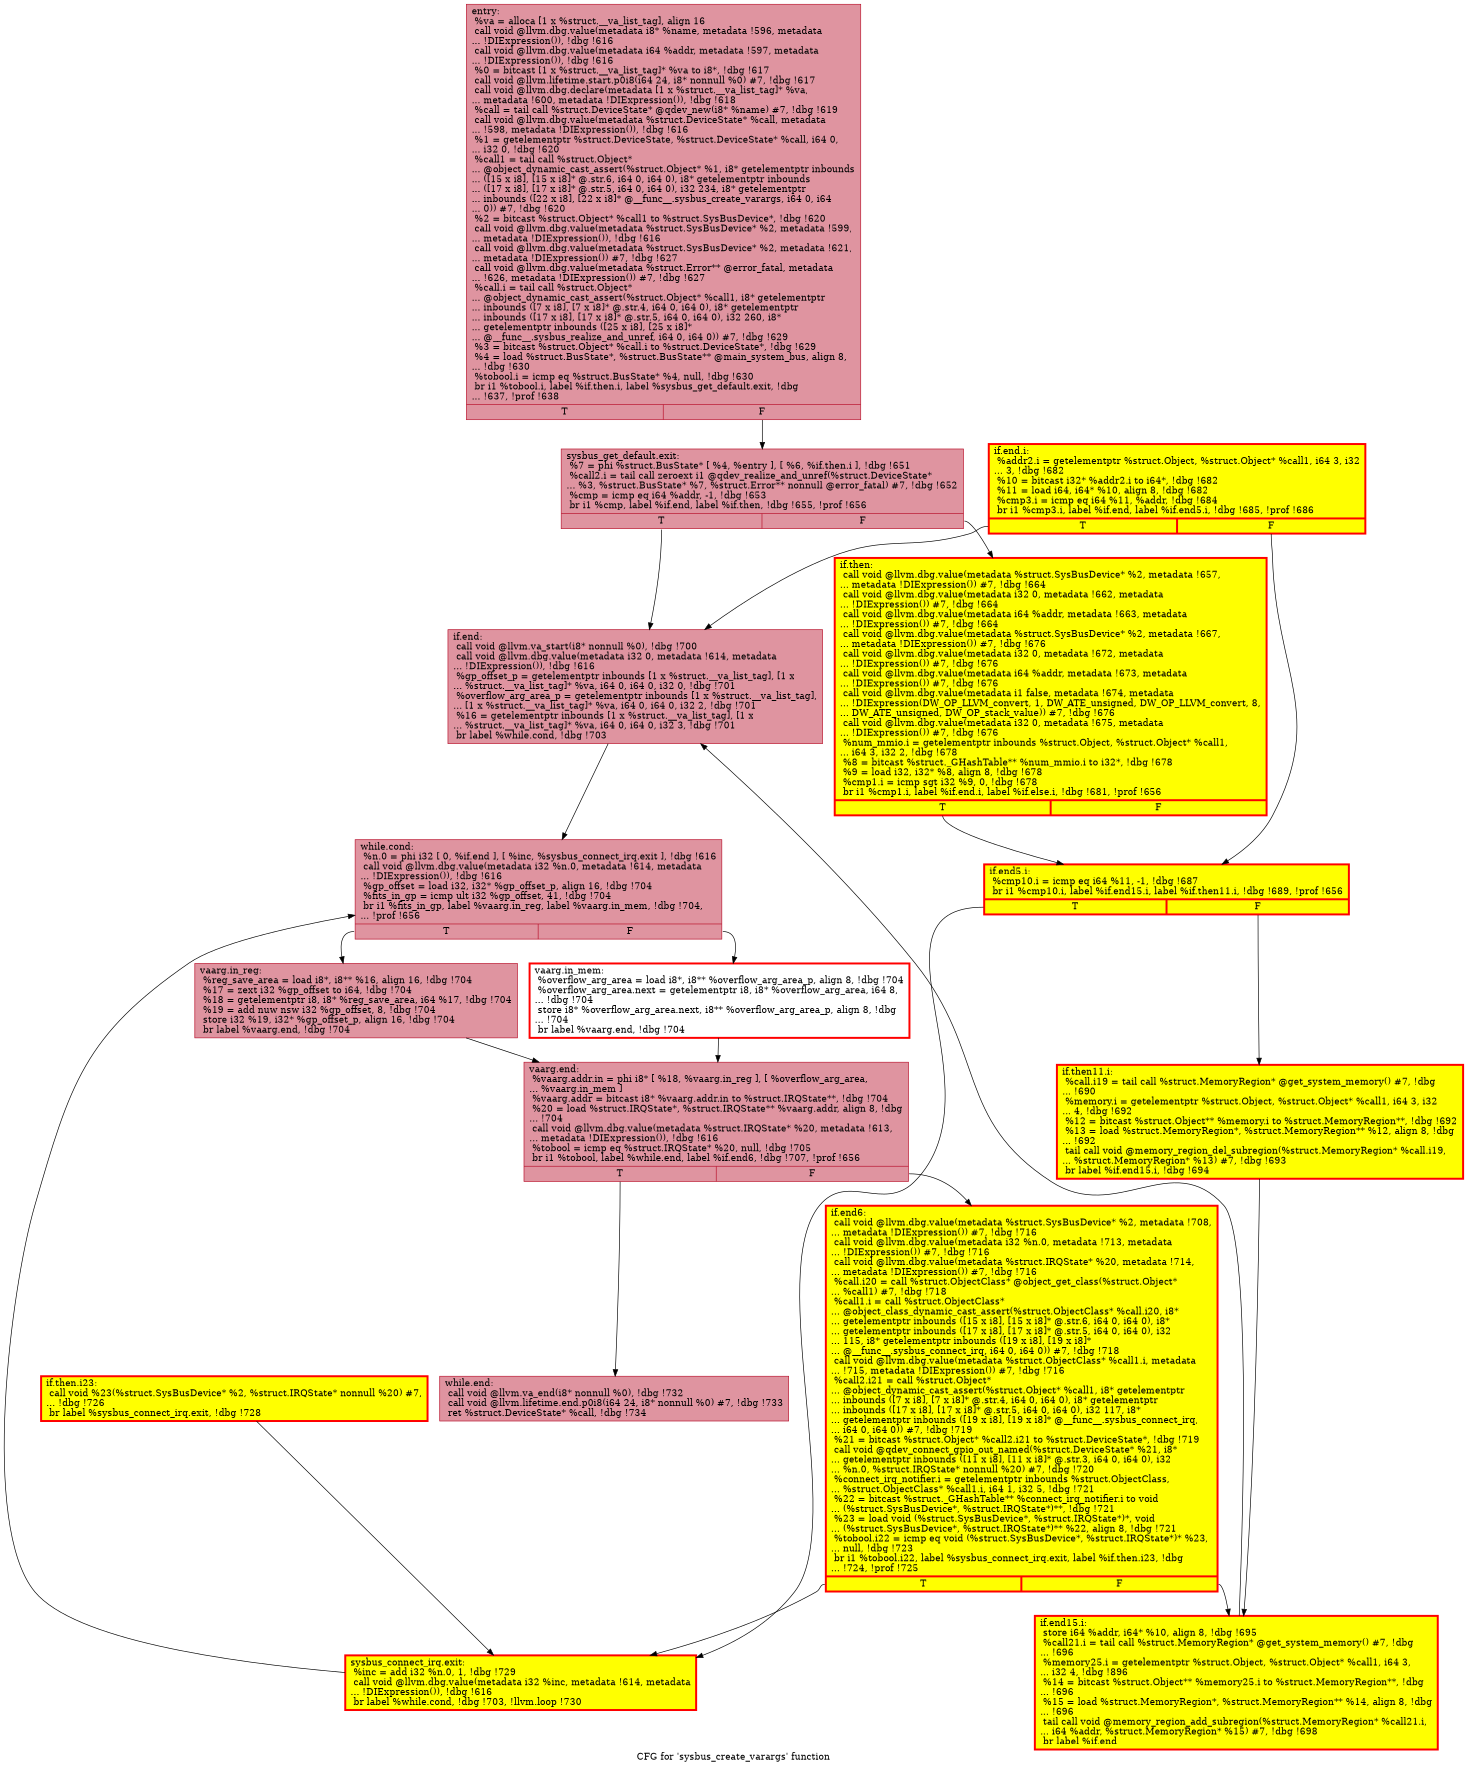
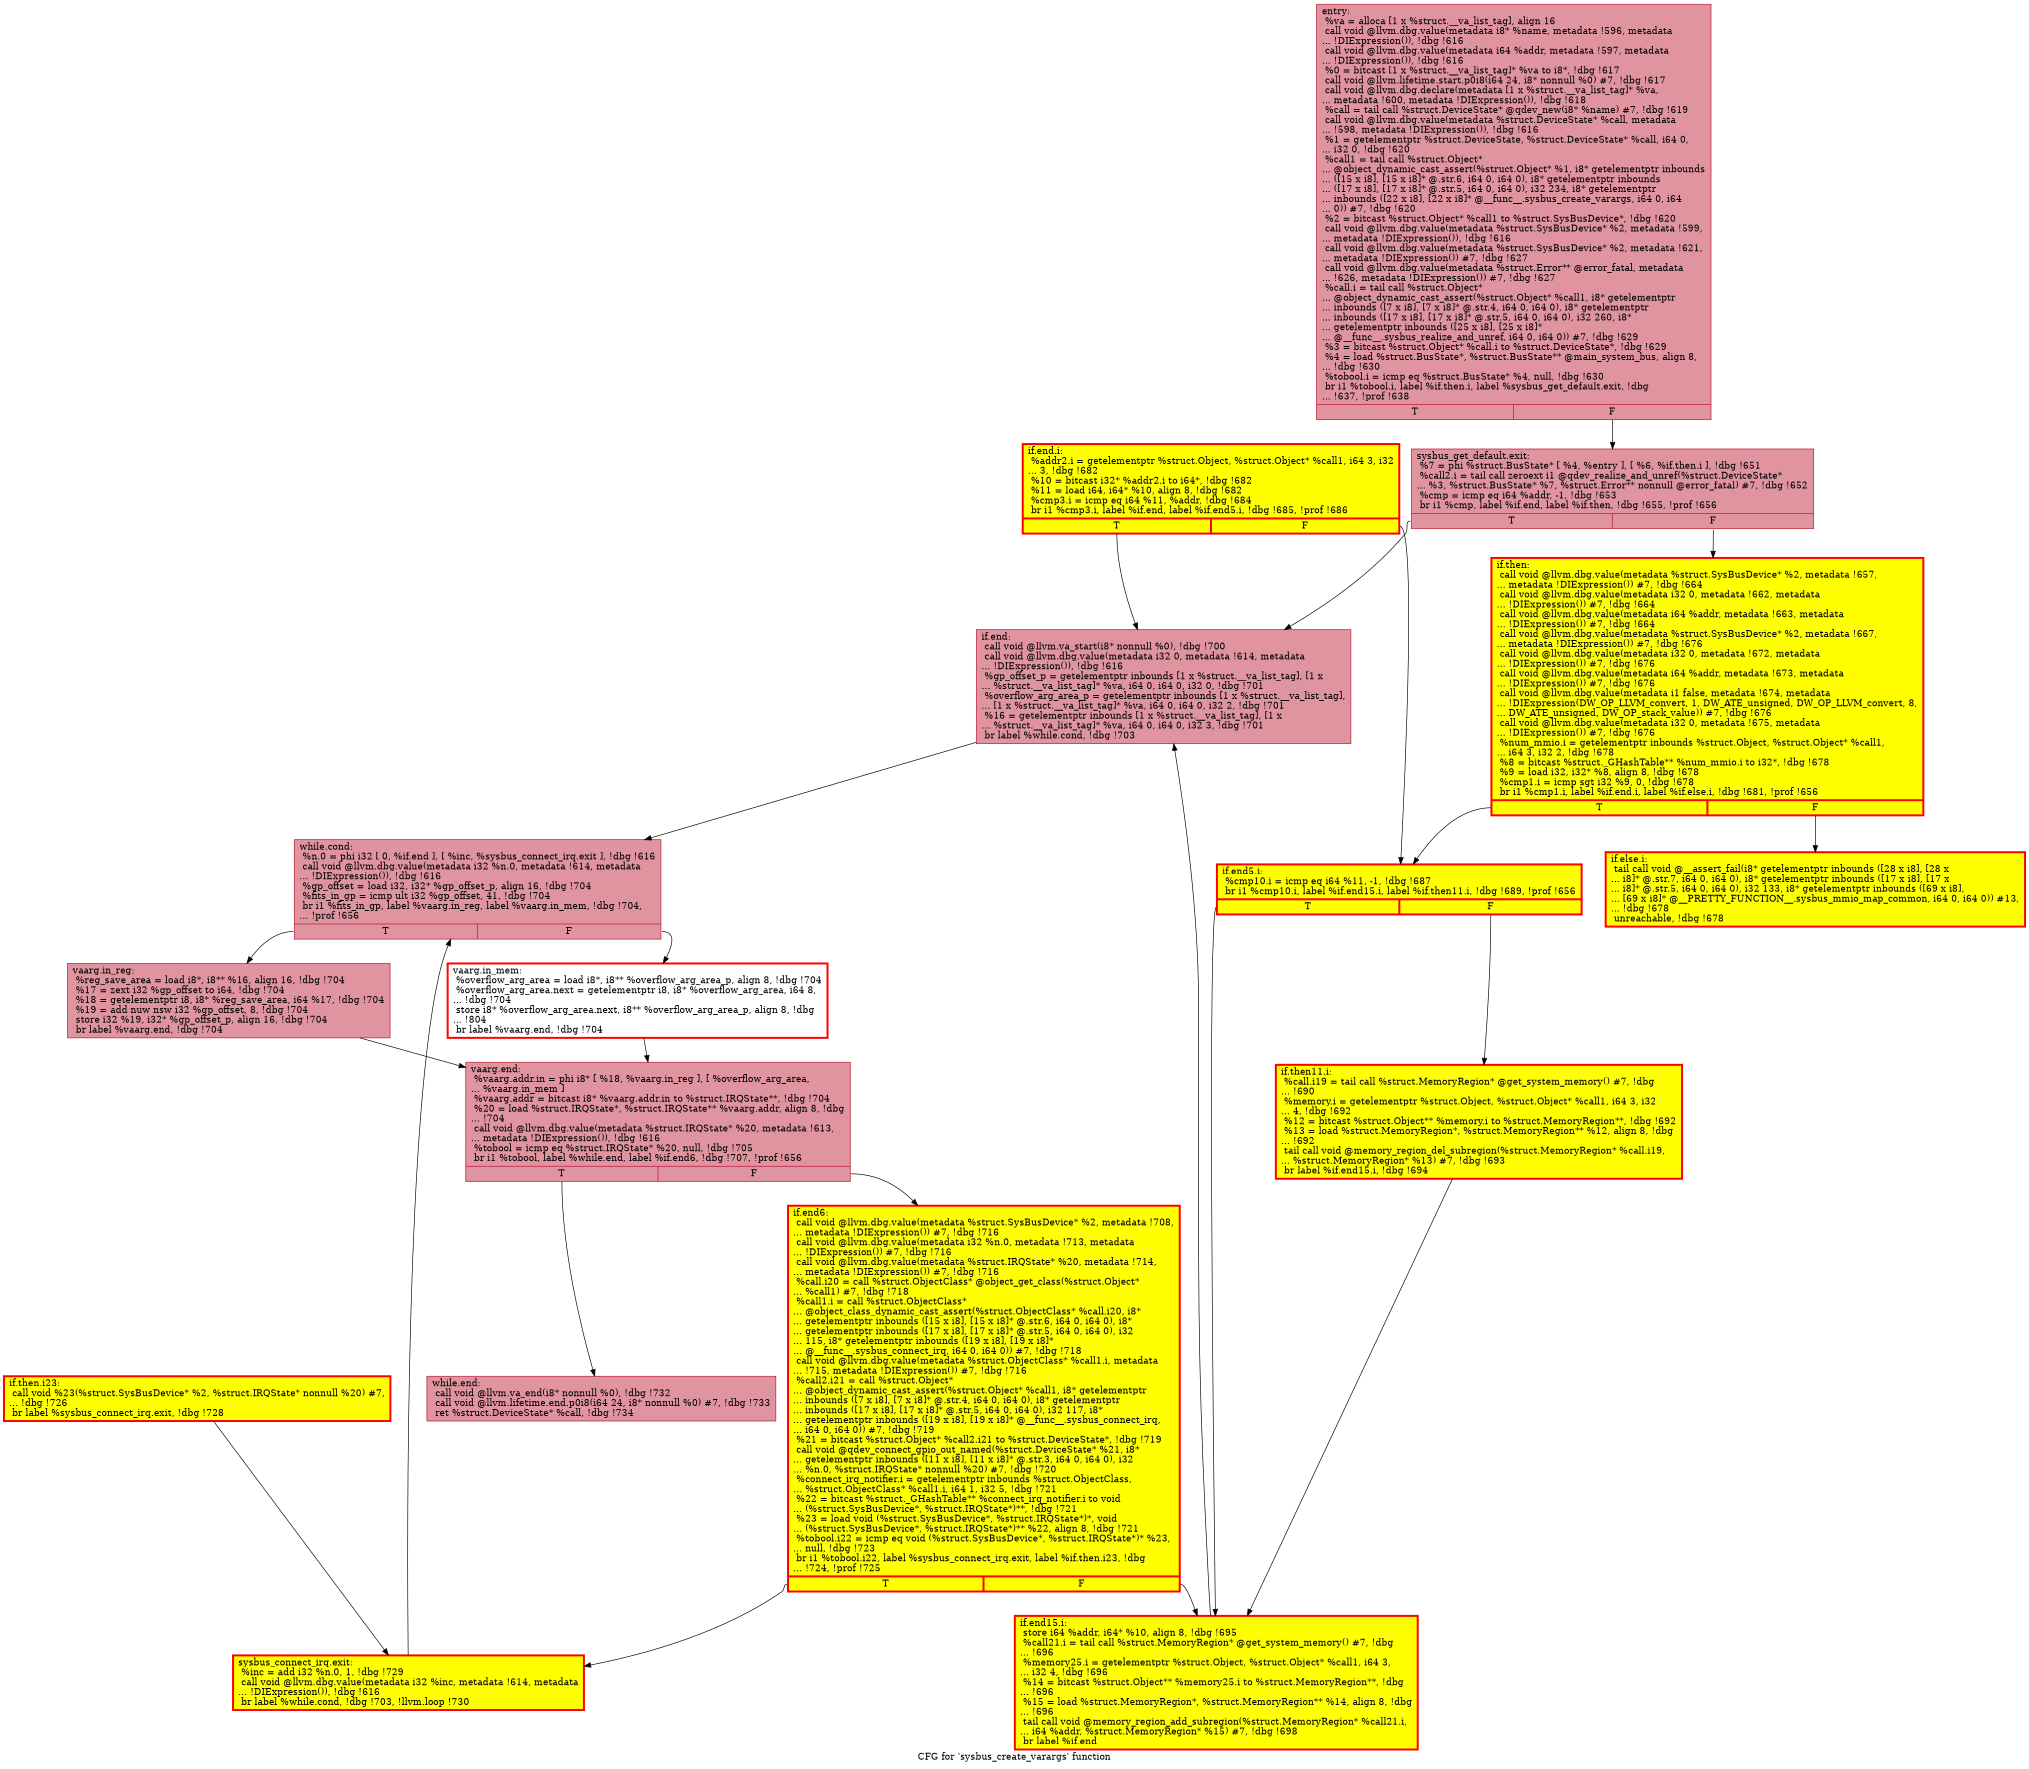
none -> (1815, 889)
(552, 1020) -> (470, 1020)
(804, 1246) -> (1212, 1258)
(1084, 1672) -> (1064, 1672)
